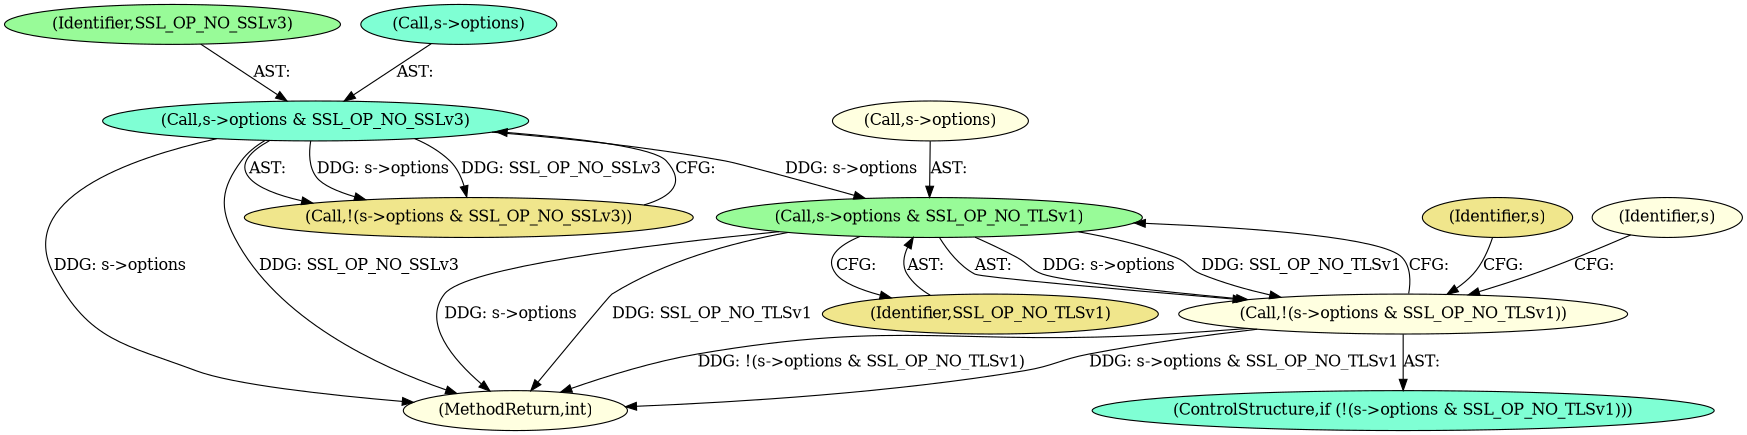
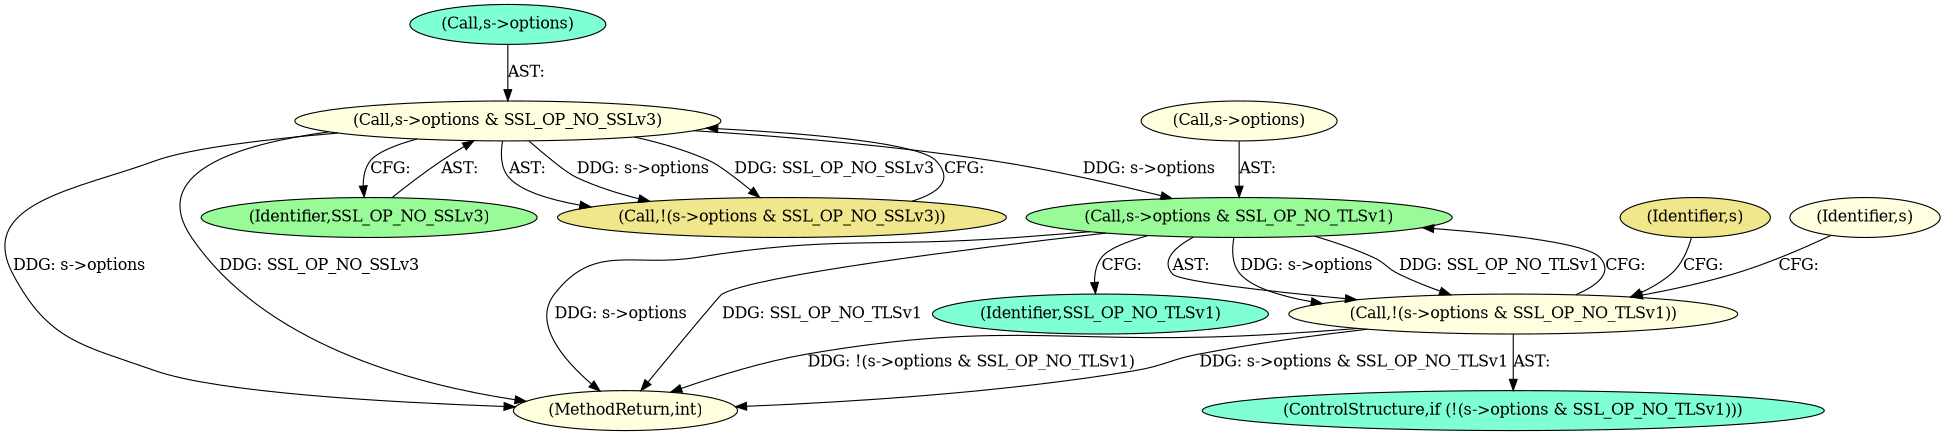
(316, 121) -> (508, 121)
none -> (380, 153)
(908, 275) -> none
(990, 314) -> (1100, 314)
